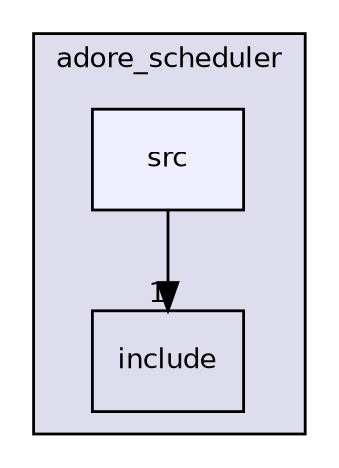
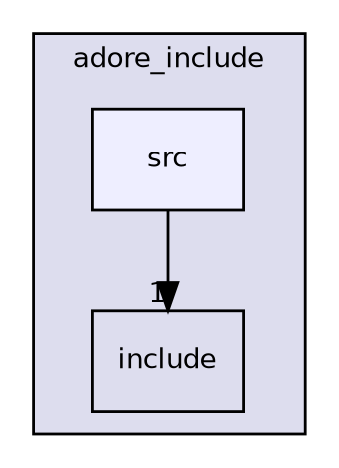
(169, 60) -> (169, 60)
